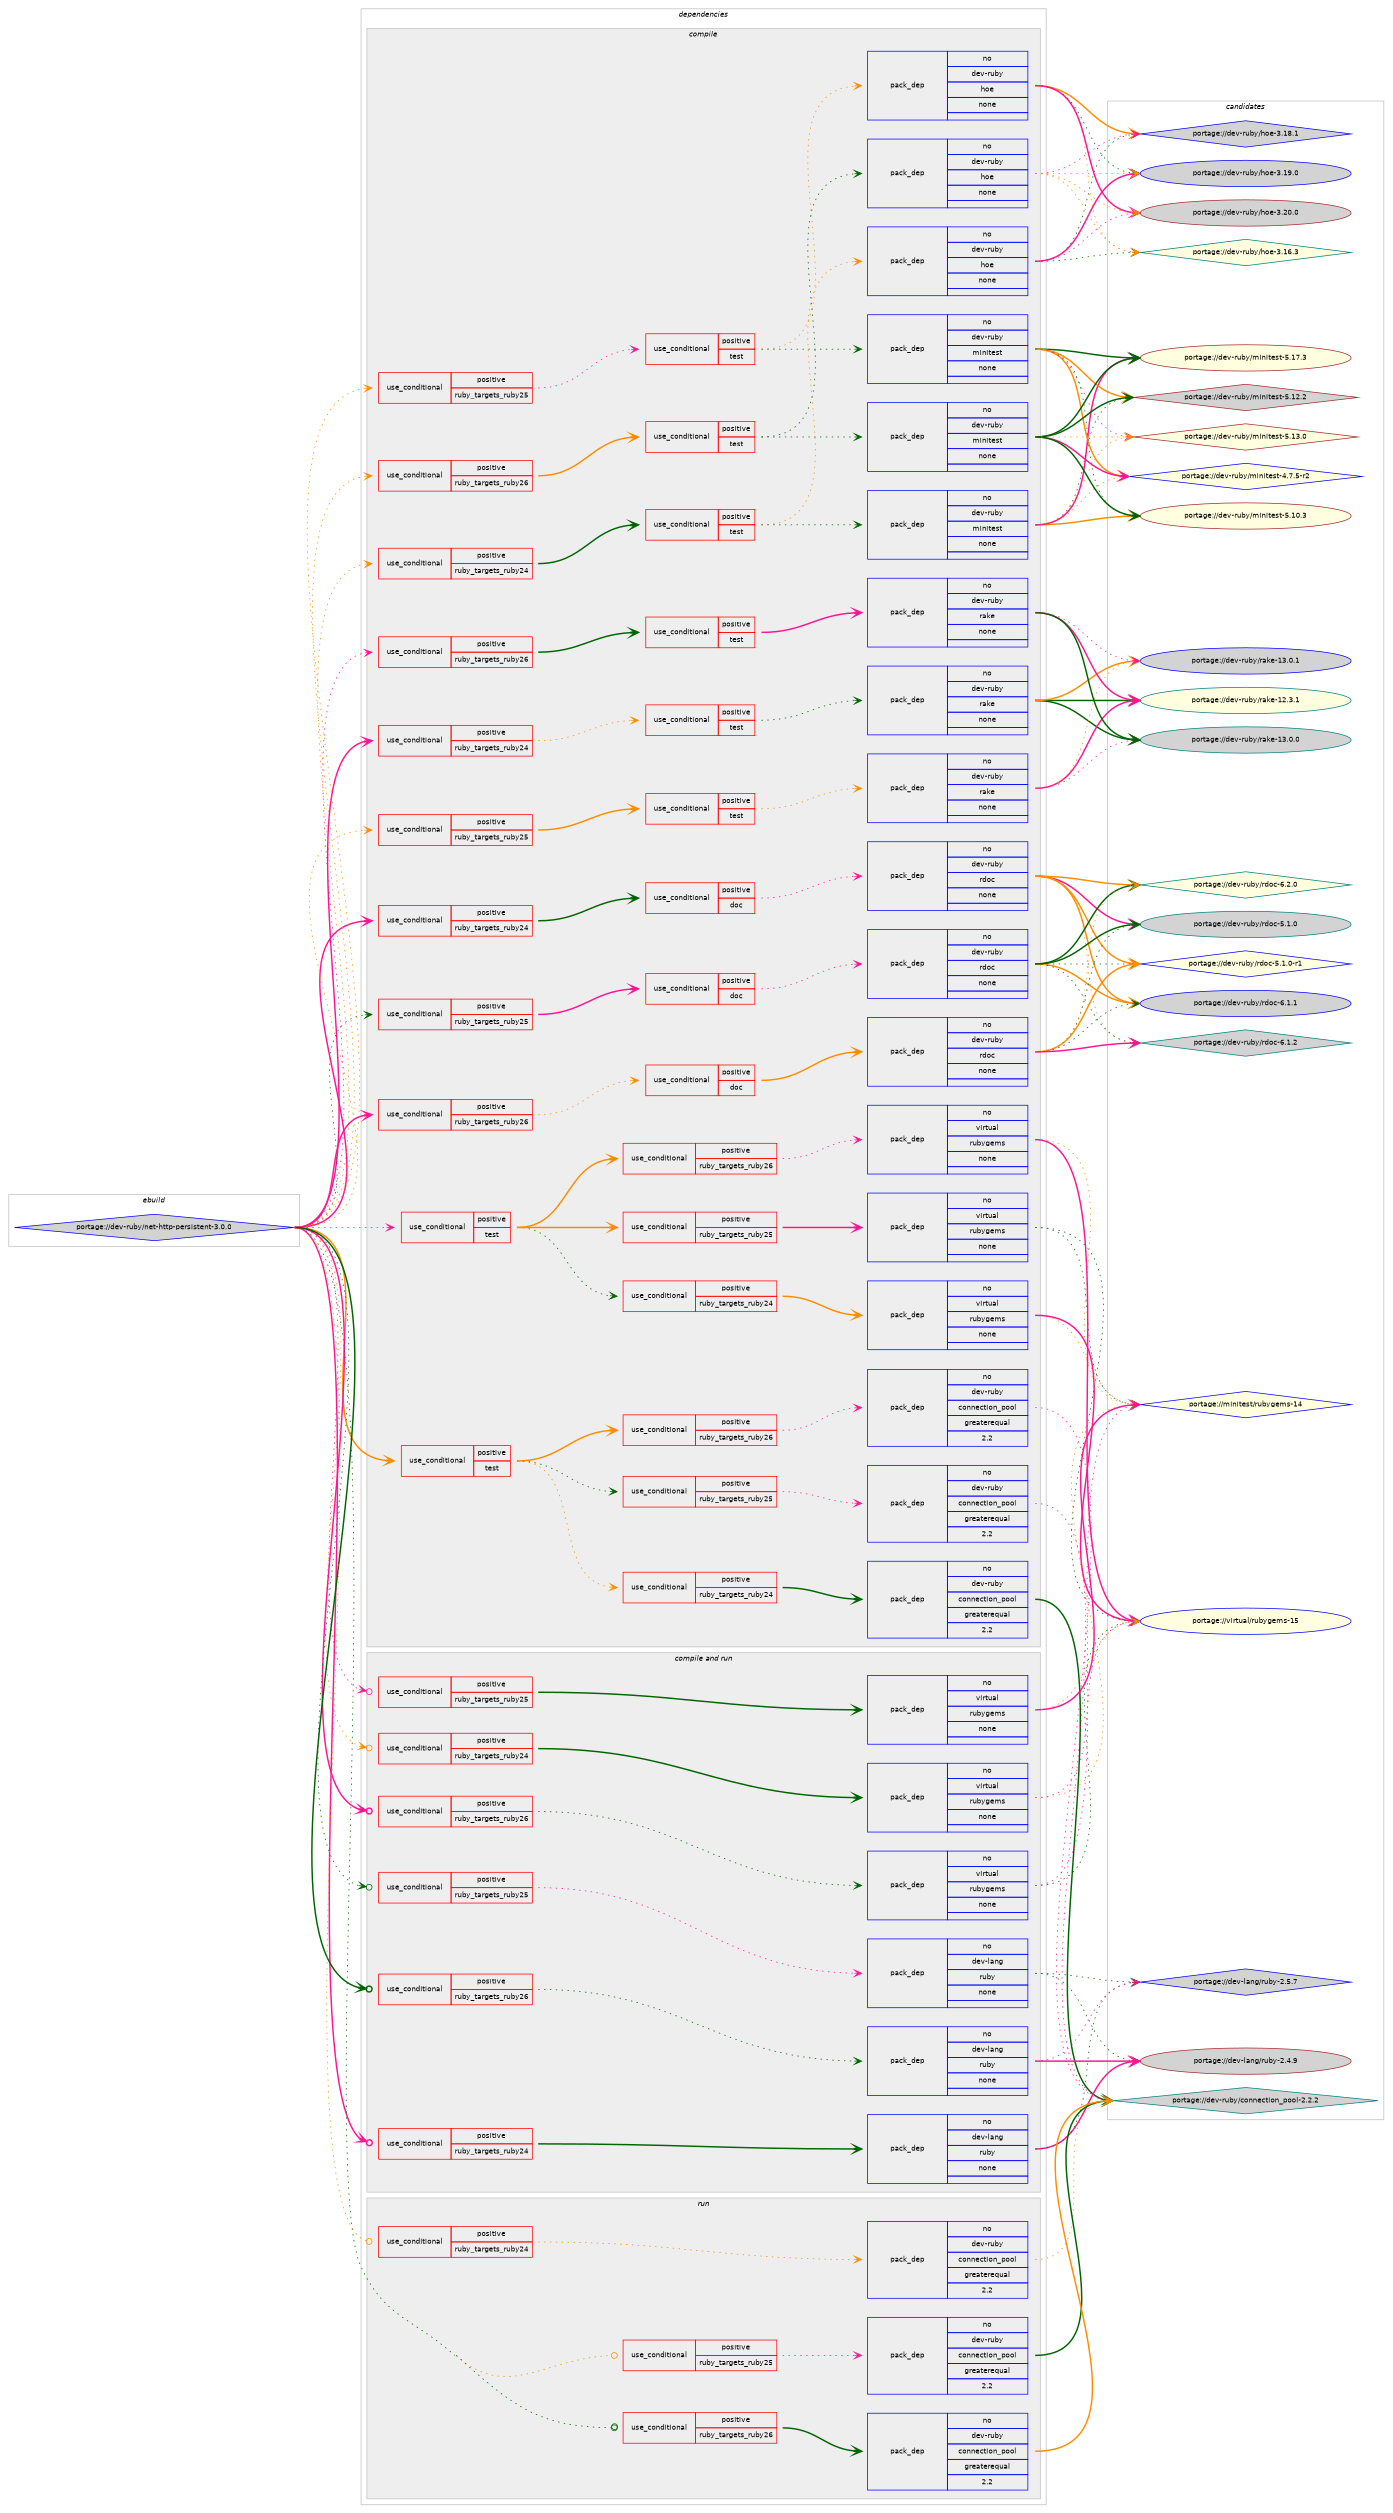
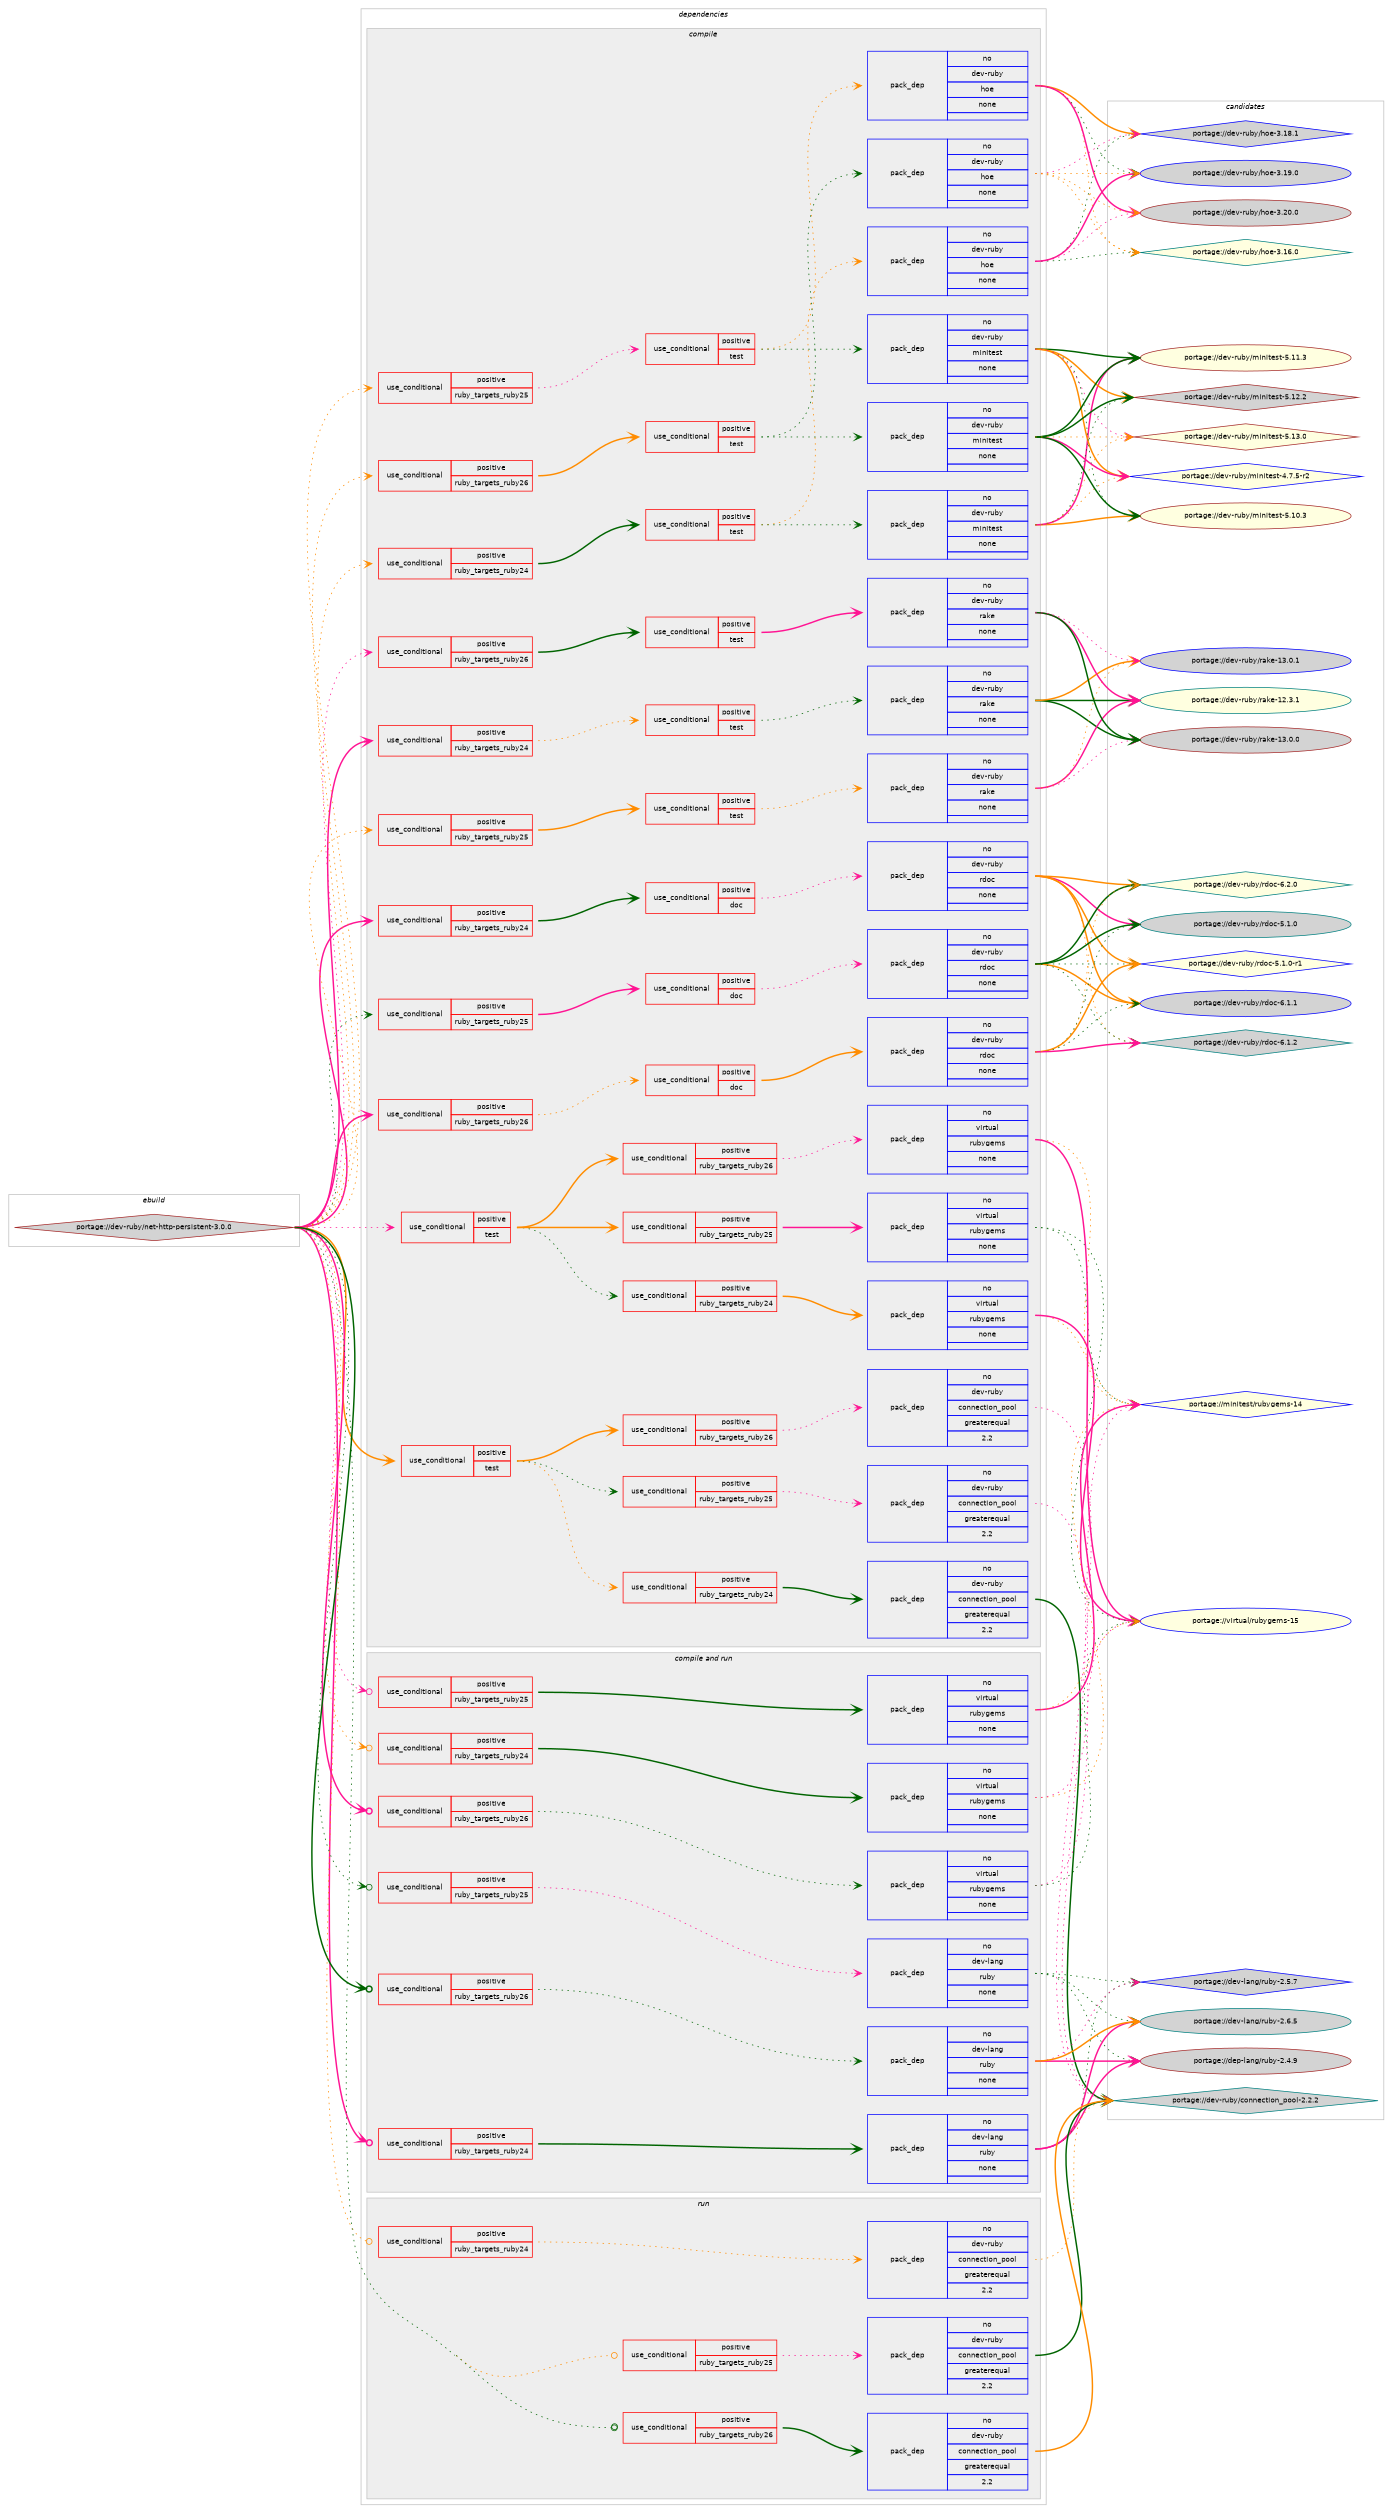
(1246, 253) -> (1246, 253)
(1246, 358) -> (1246, 358)
(1246, 740) -> (1246, 740)
(154, 1227) -> (154, 1227)
none -> (1246, 2022)
(1246, 2061) -> (1246, 2061)
